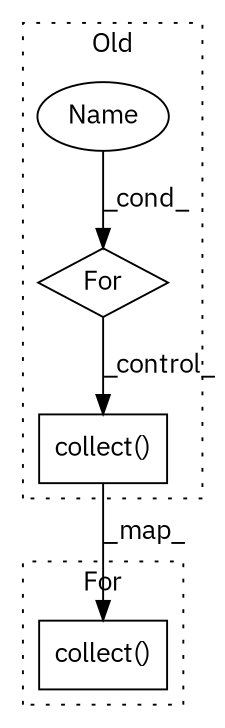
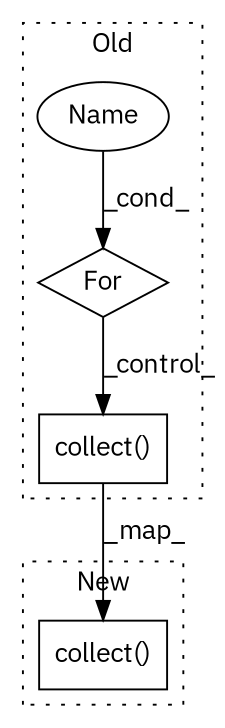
(103, 583) -> (103, 583)
